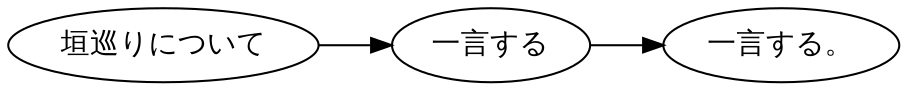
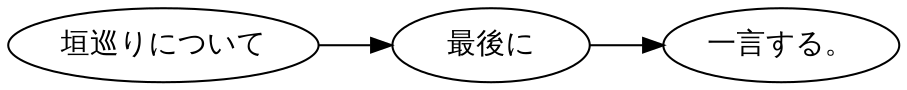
(491, 45) -> (491, 45)
